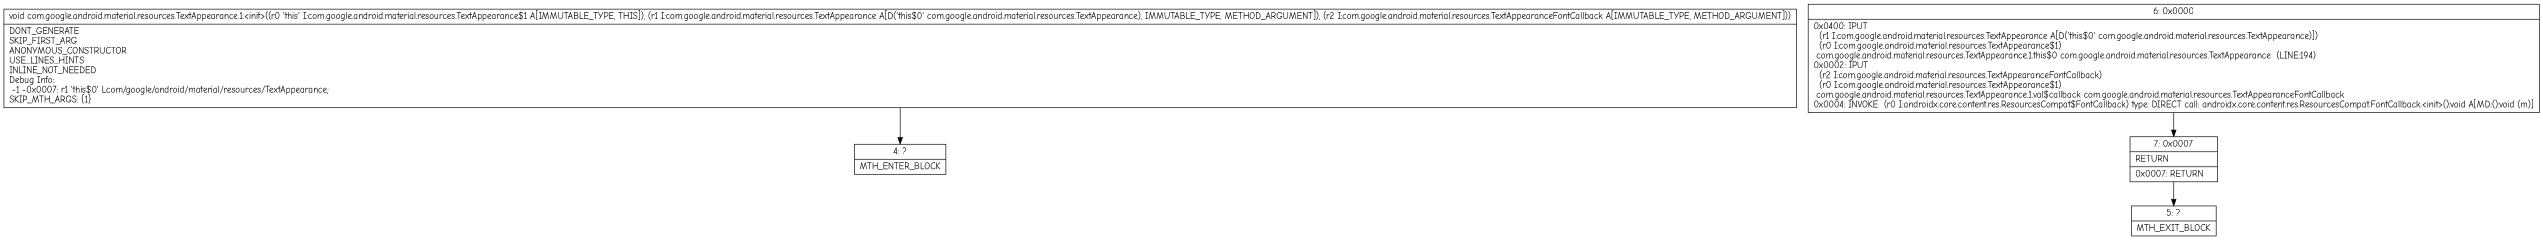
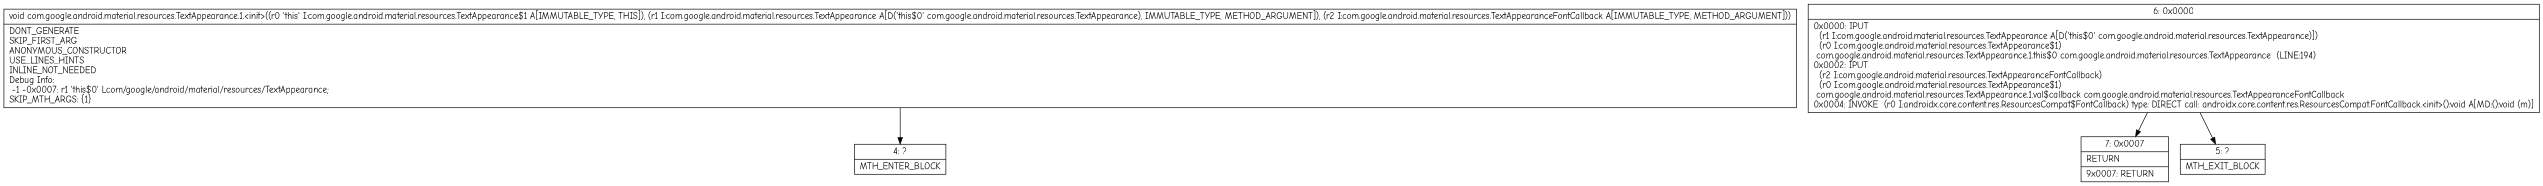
(1844, 26) -> (1844, 26)
(2174, 174) -> (2125, 174)
(2174, 191) -> (2206, 125)
